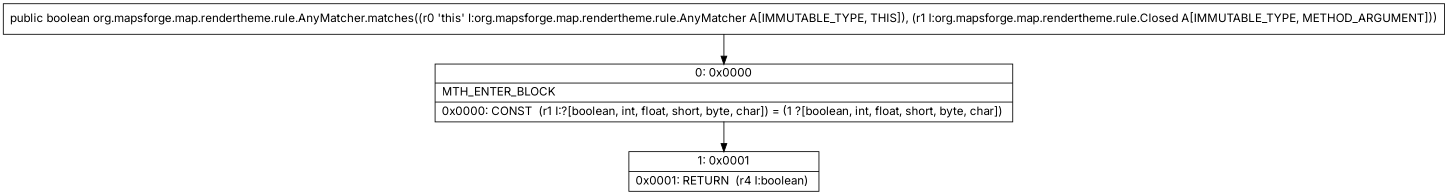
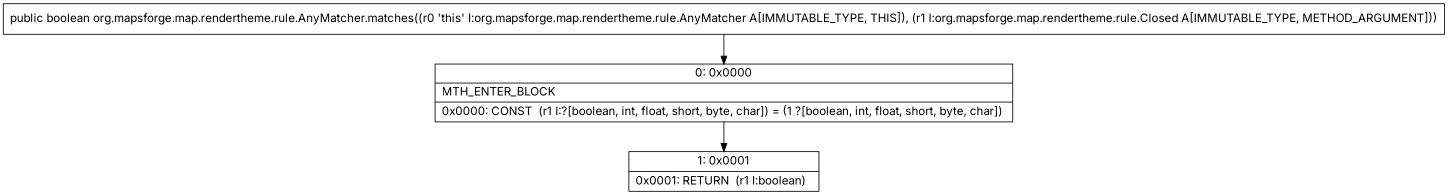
(724, 181) -> (723, 181)
